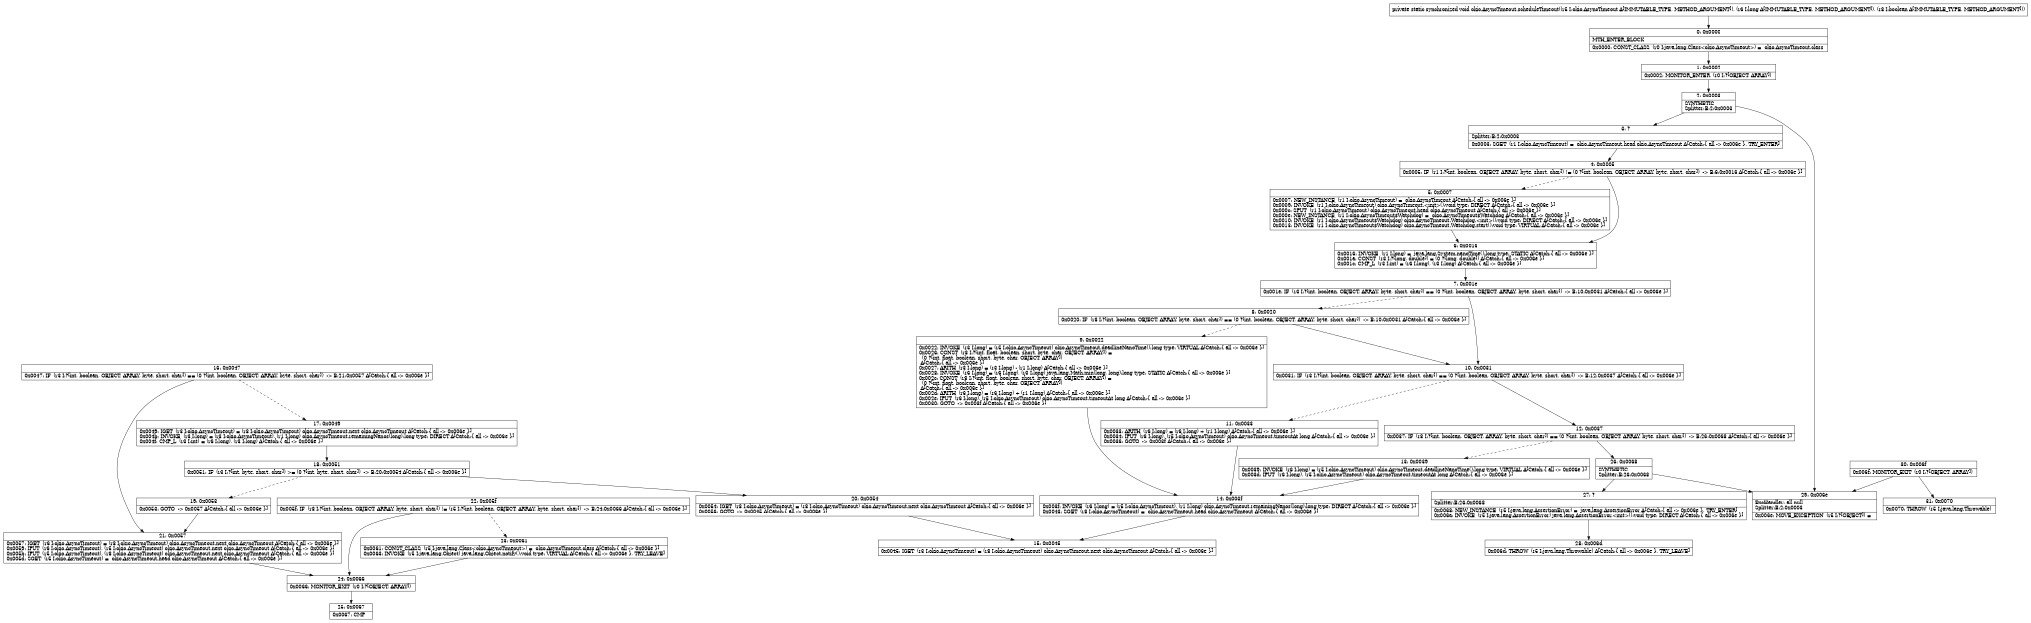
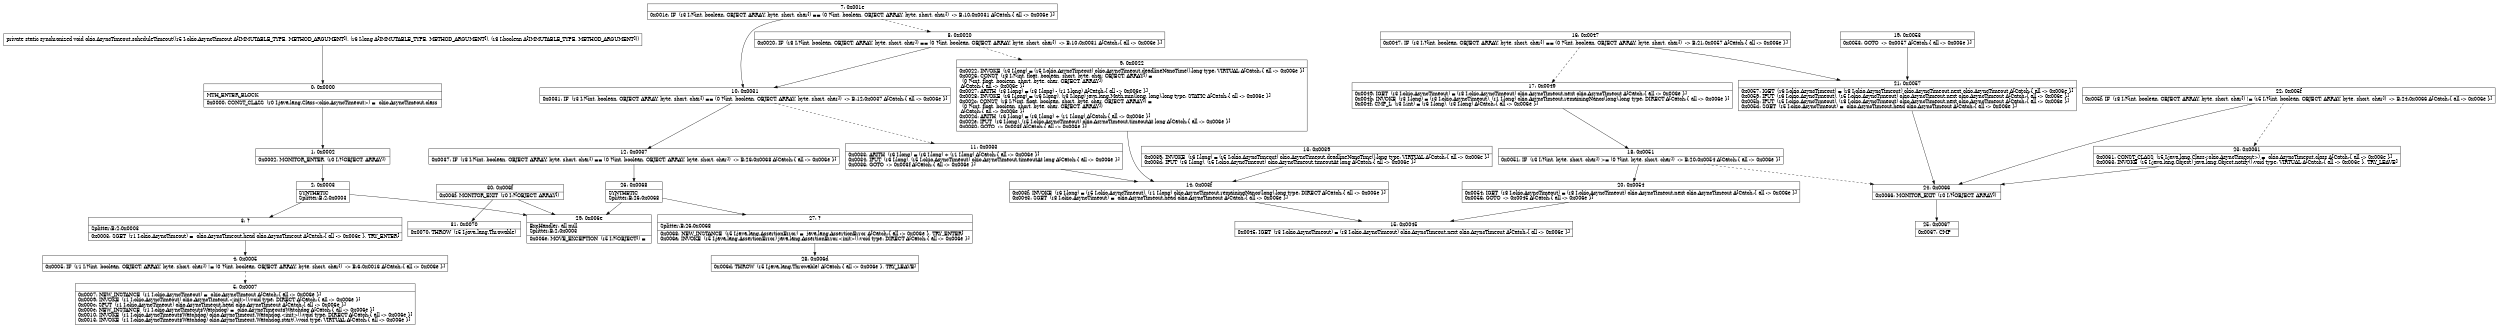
(1466, 255) -> none
(1510, 449) -> none
(267, 487) -> (1787, 174)
